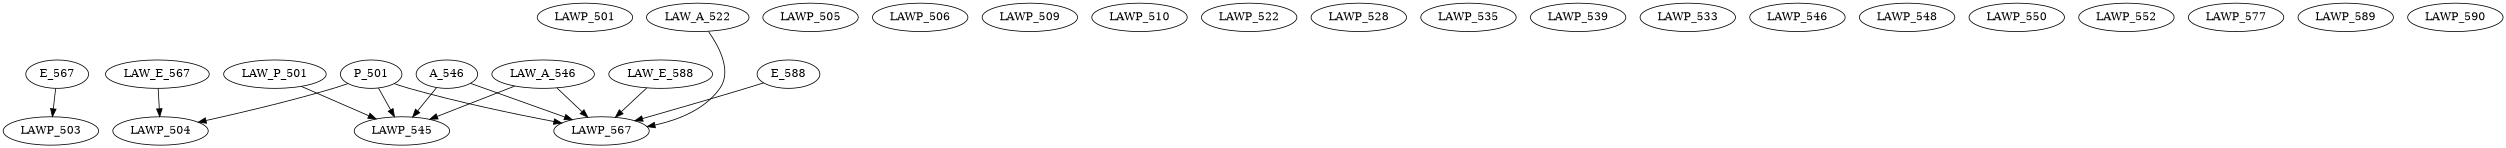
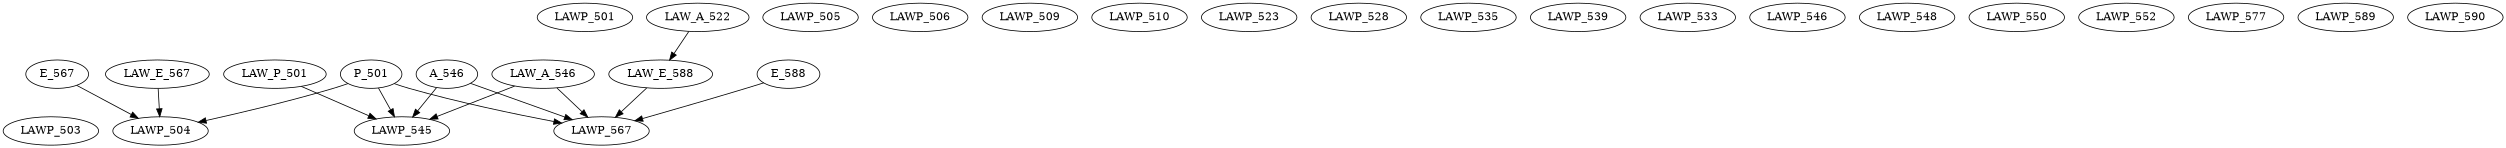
(1249, 17) -> (1249, 17)
(718, 91) -> (681, 42)
(54, 99) -> (104, 100)
